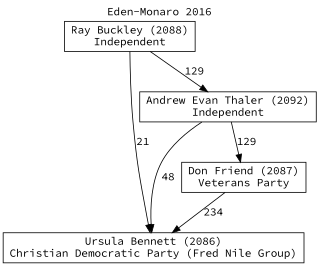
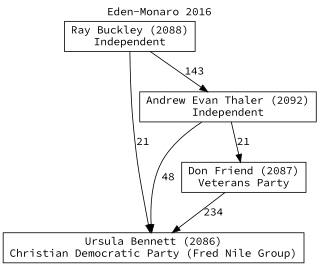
(194, 72) -> (194, 72)
(247, 142) -> (243, 142)
